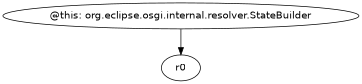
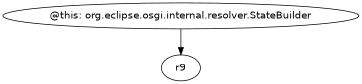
(181, 68) -> (181, 68)
